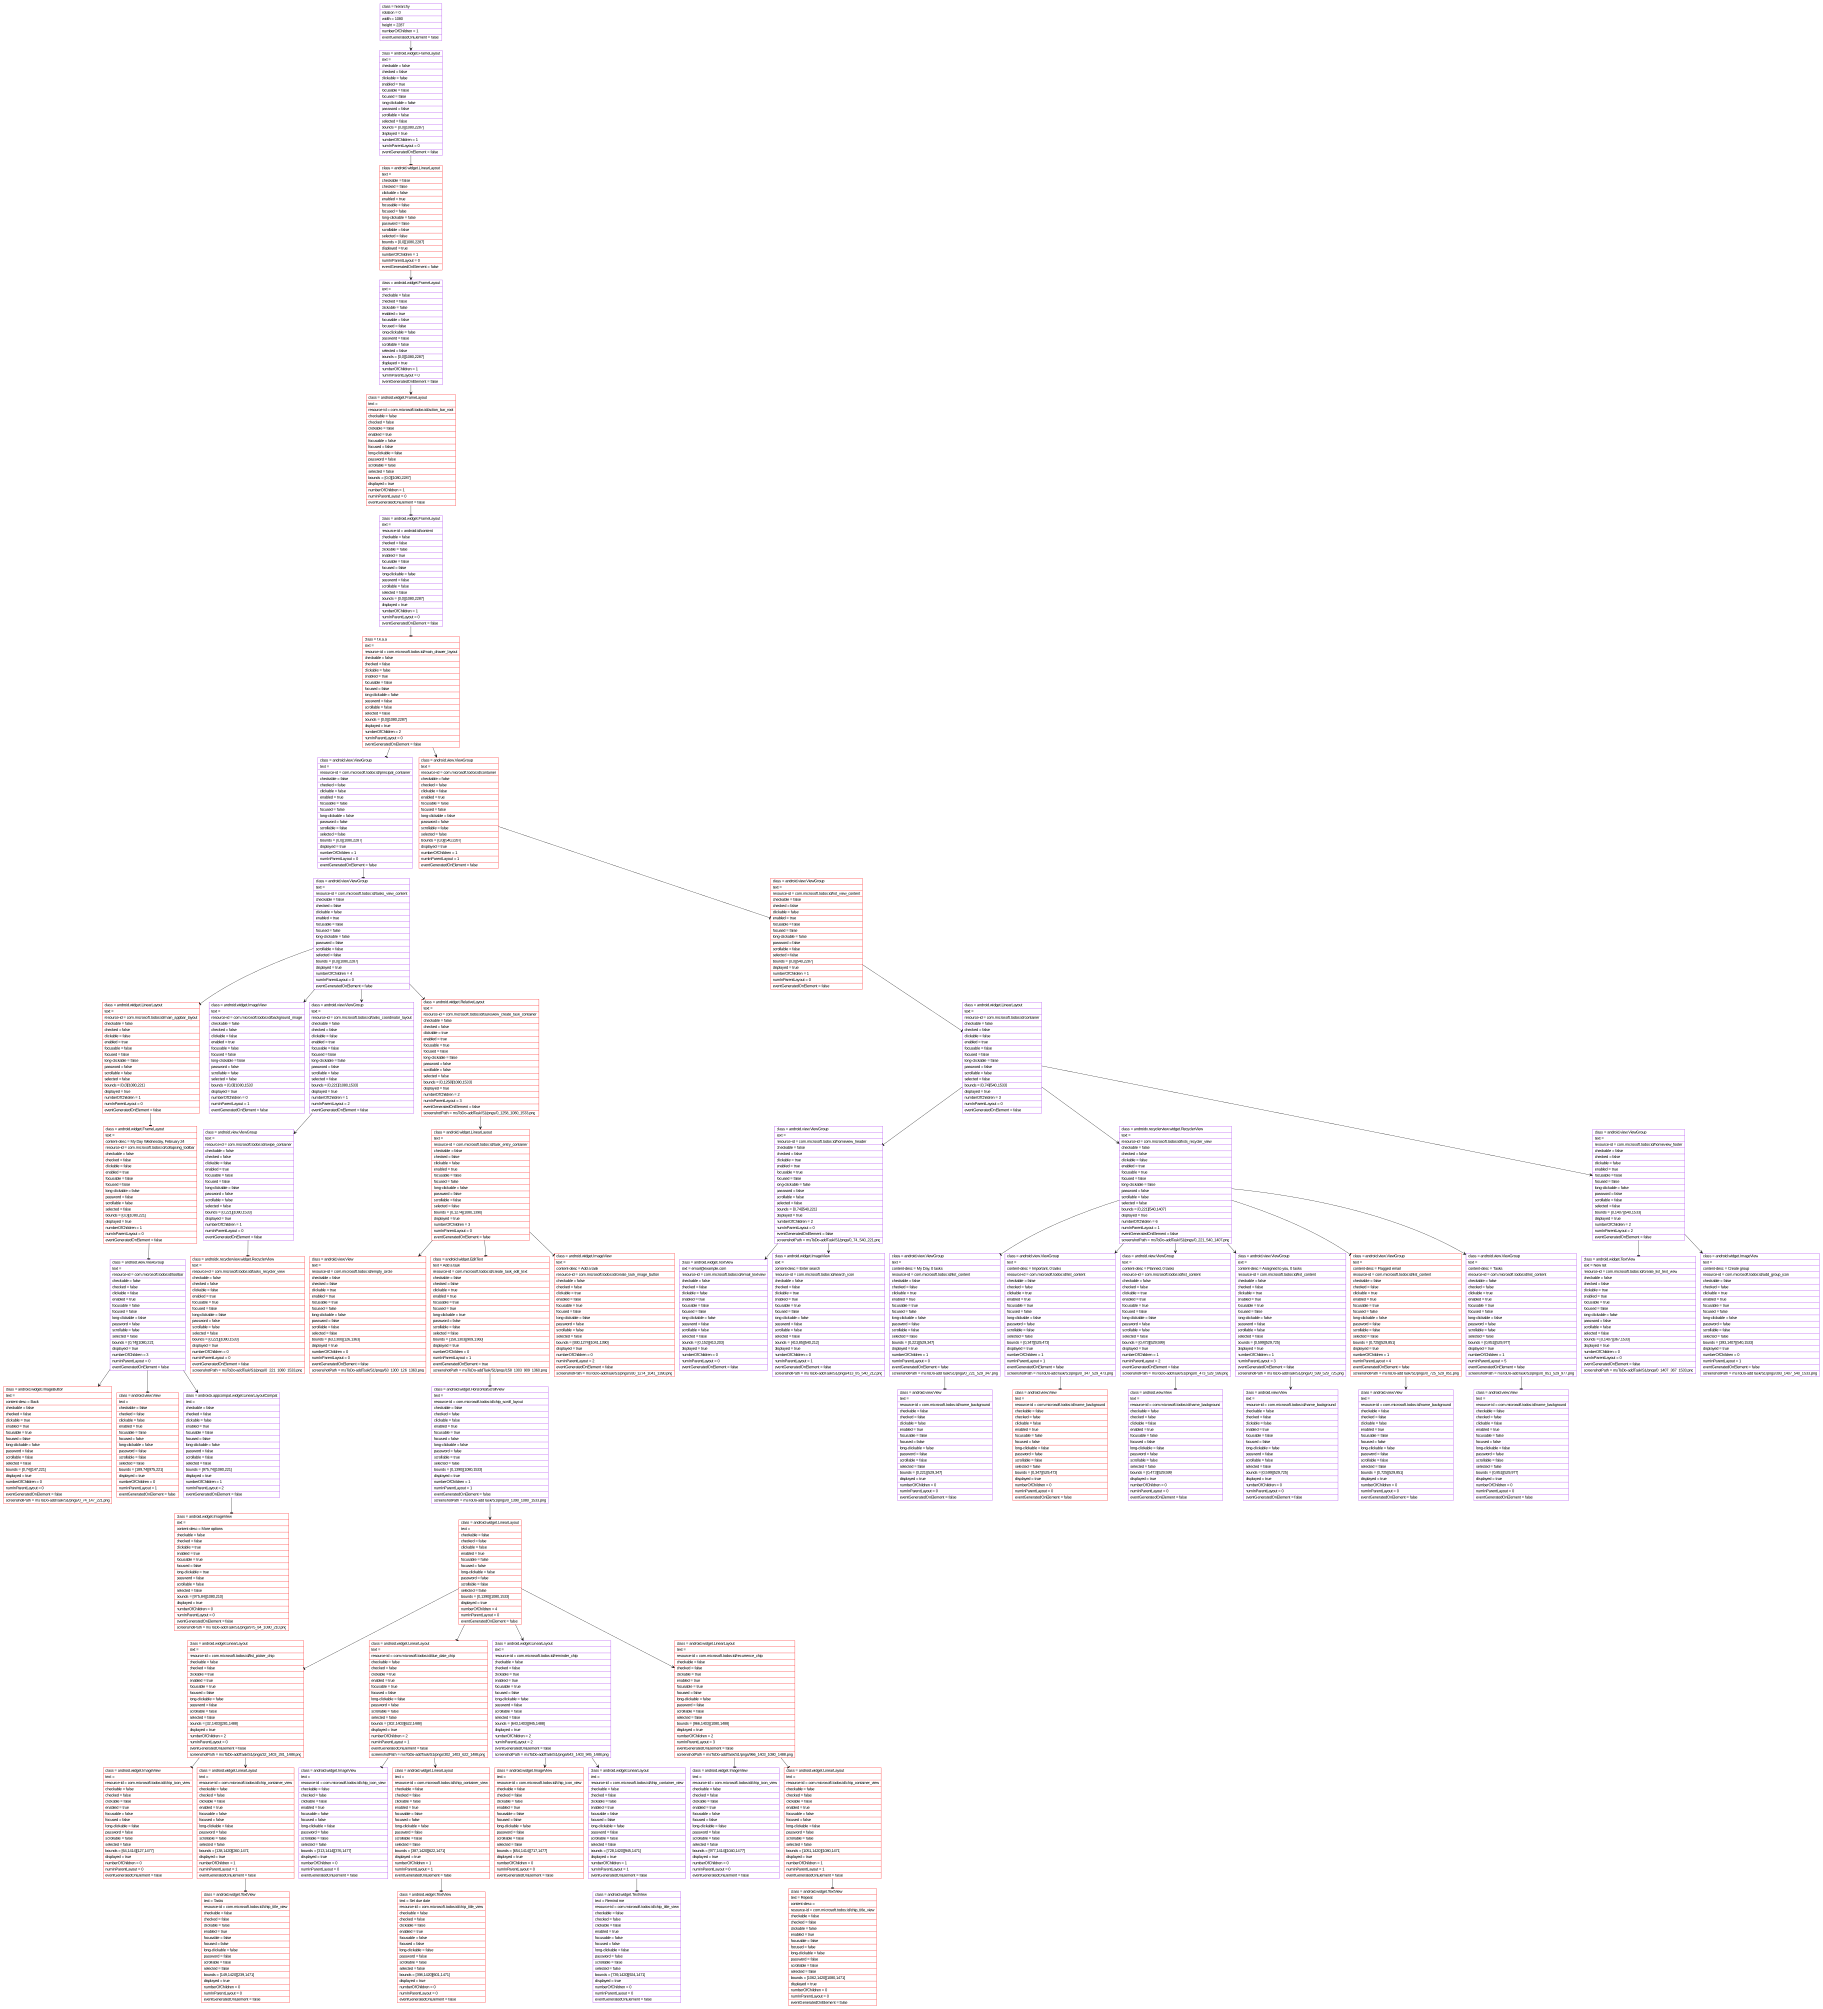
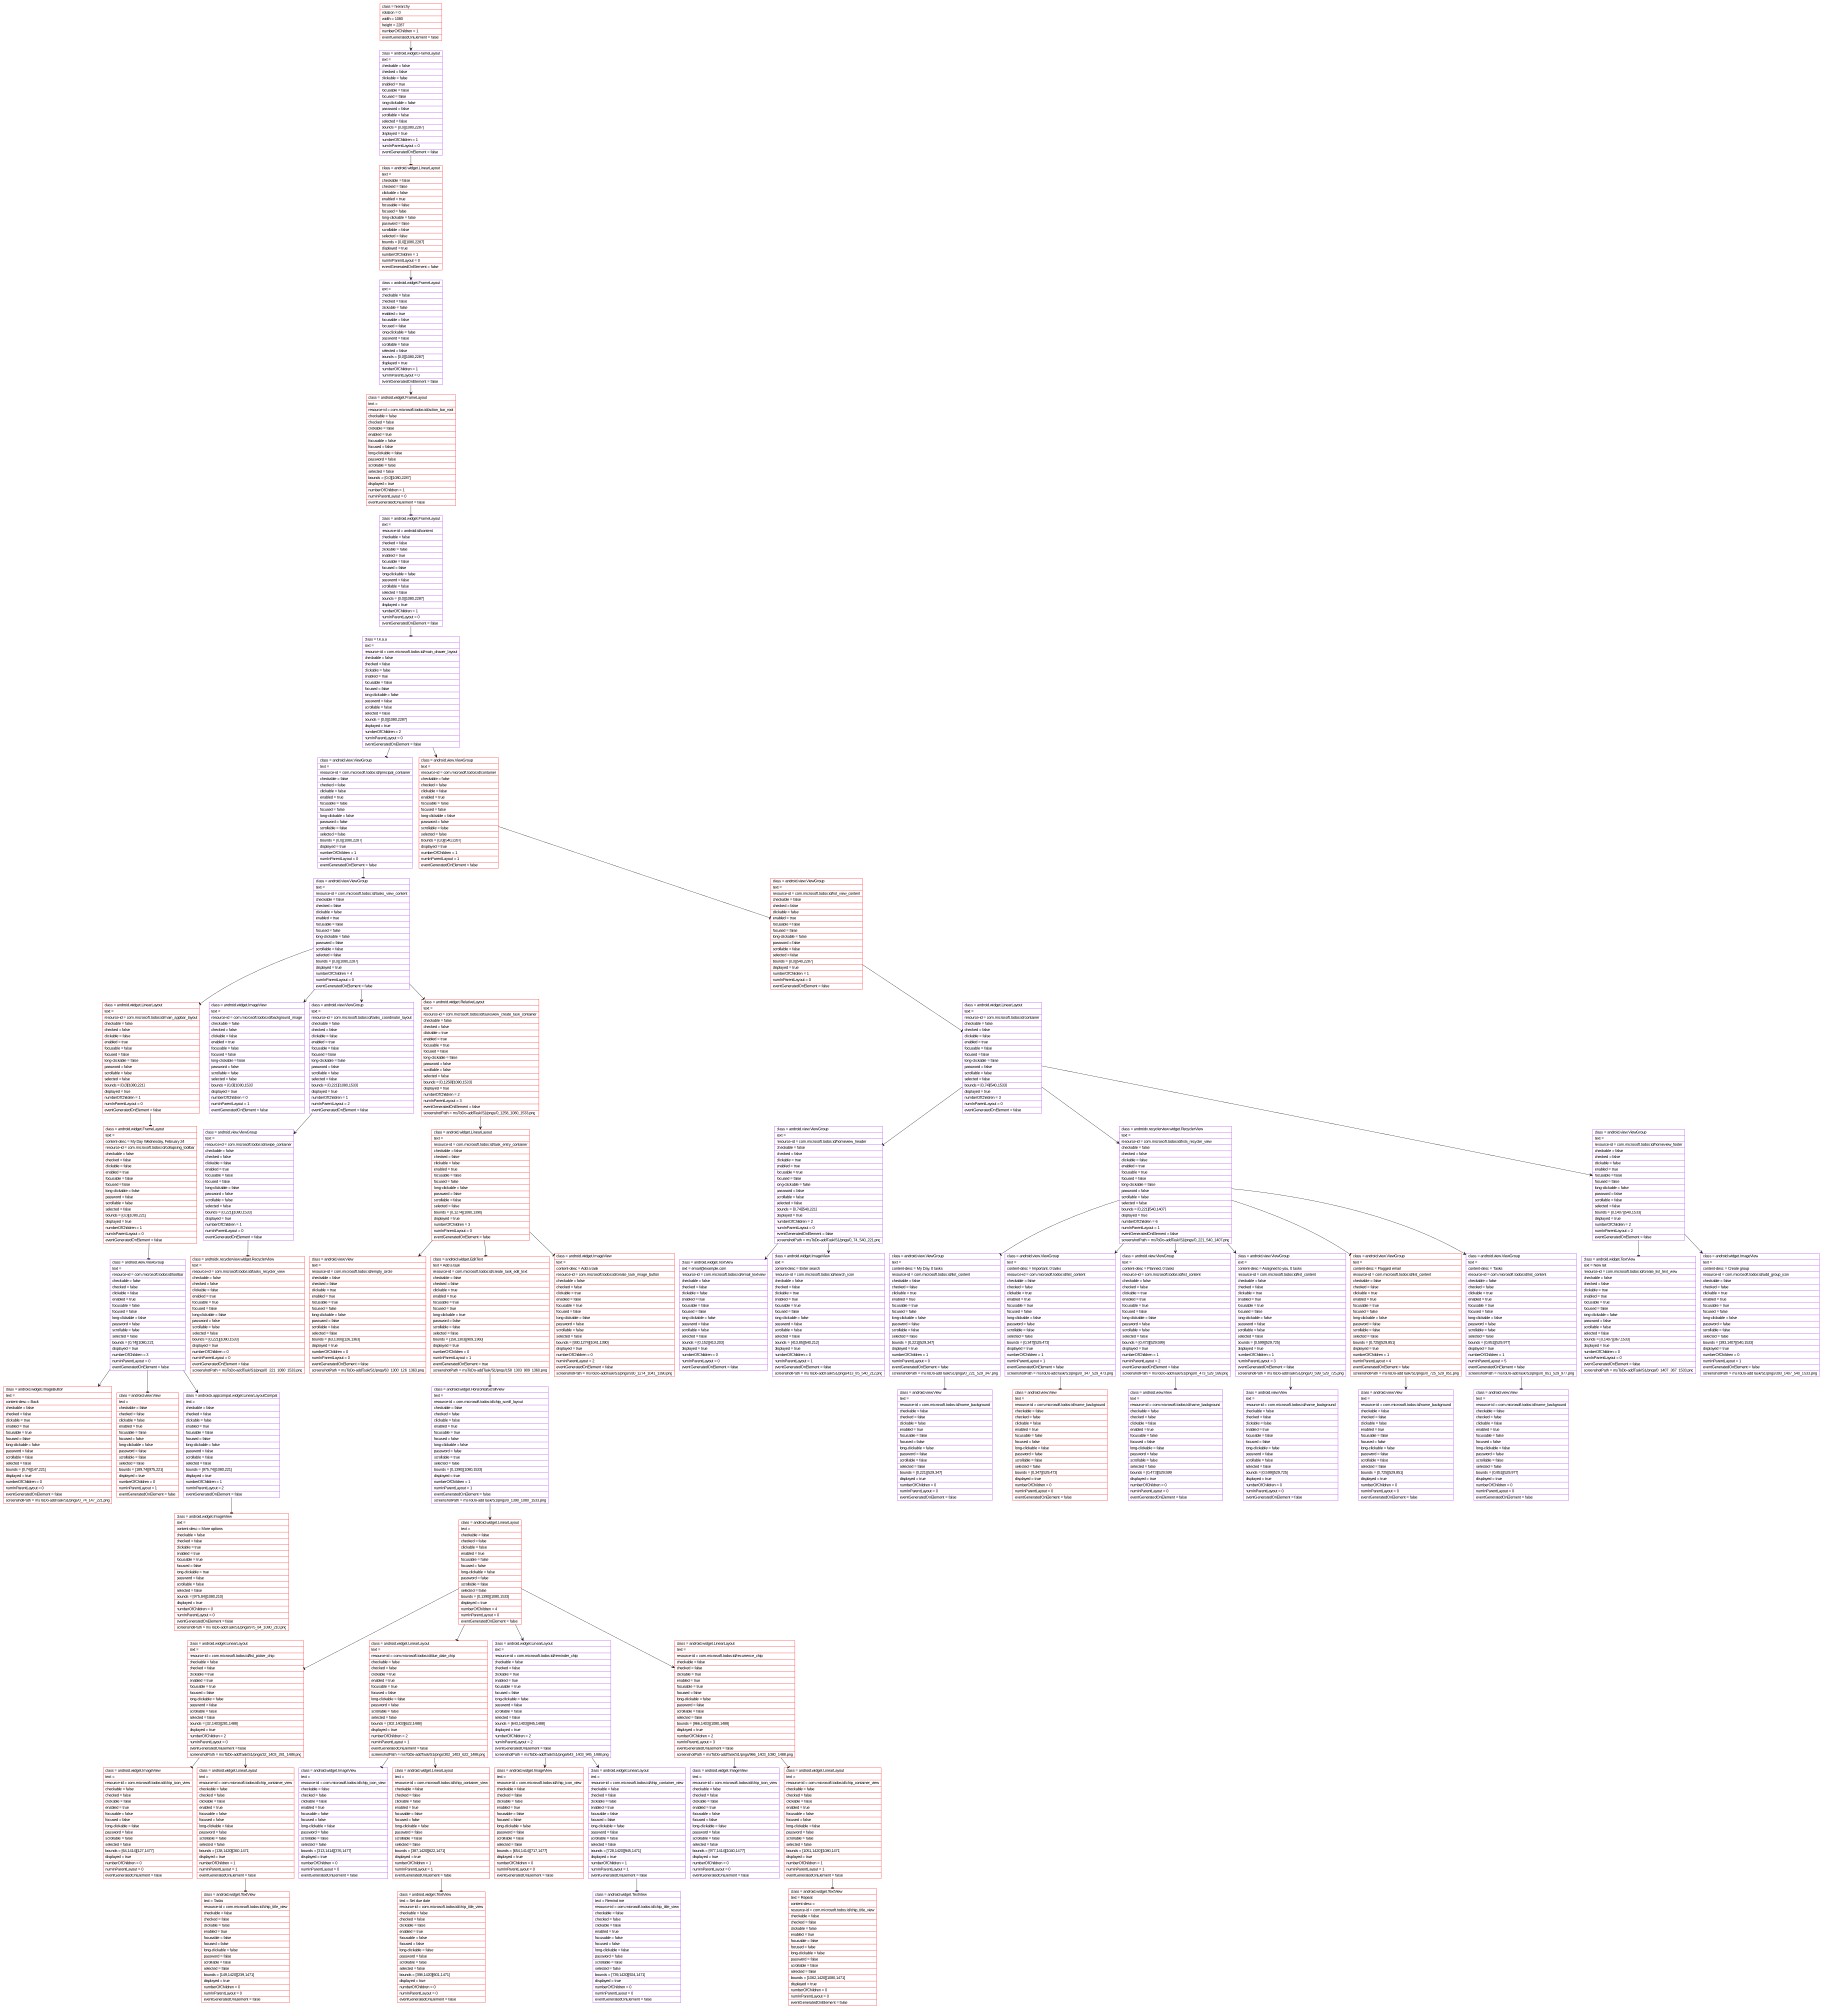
(411, 22) -> (411, 22)
(411, 692) -> (411, 692)
